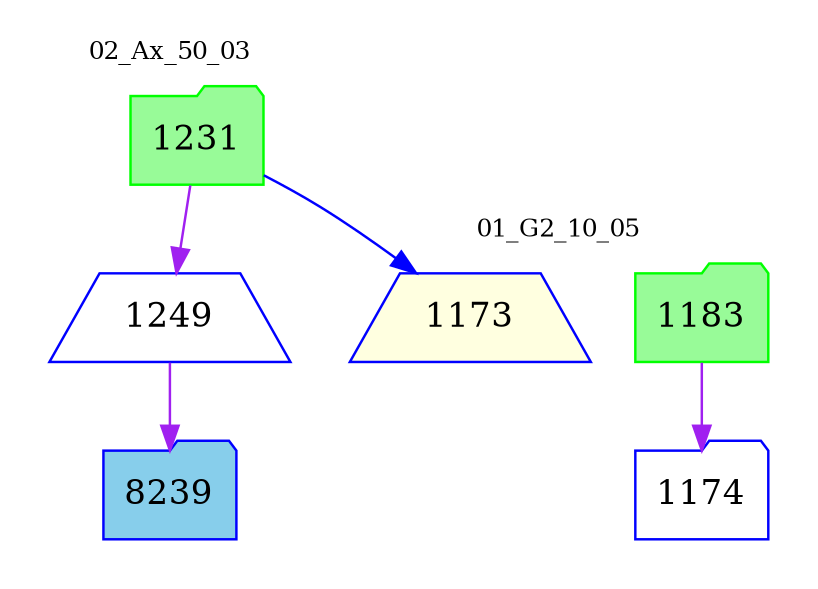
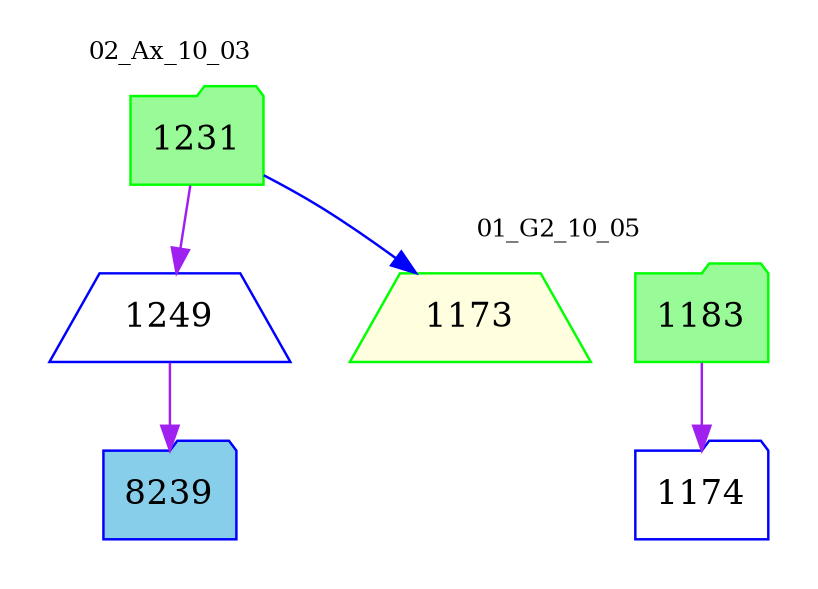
(170, 53) -> (170, 53)
(470, 318) -> (470, 318)
